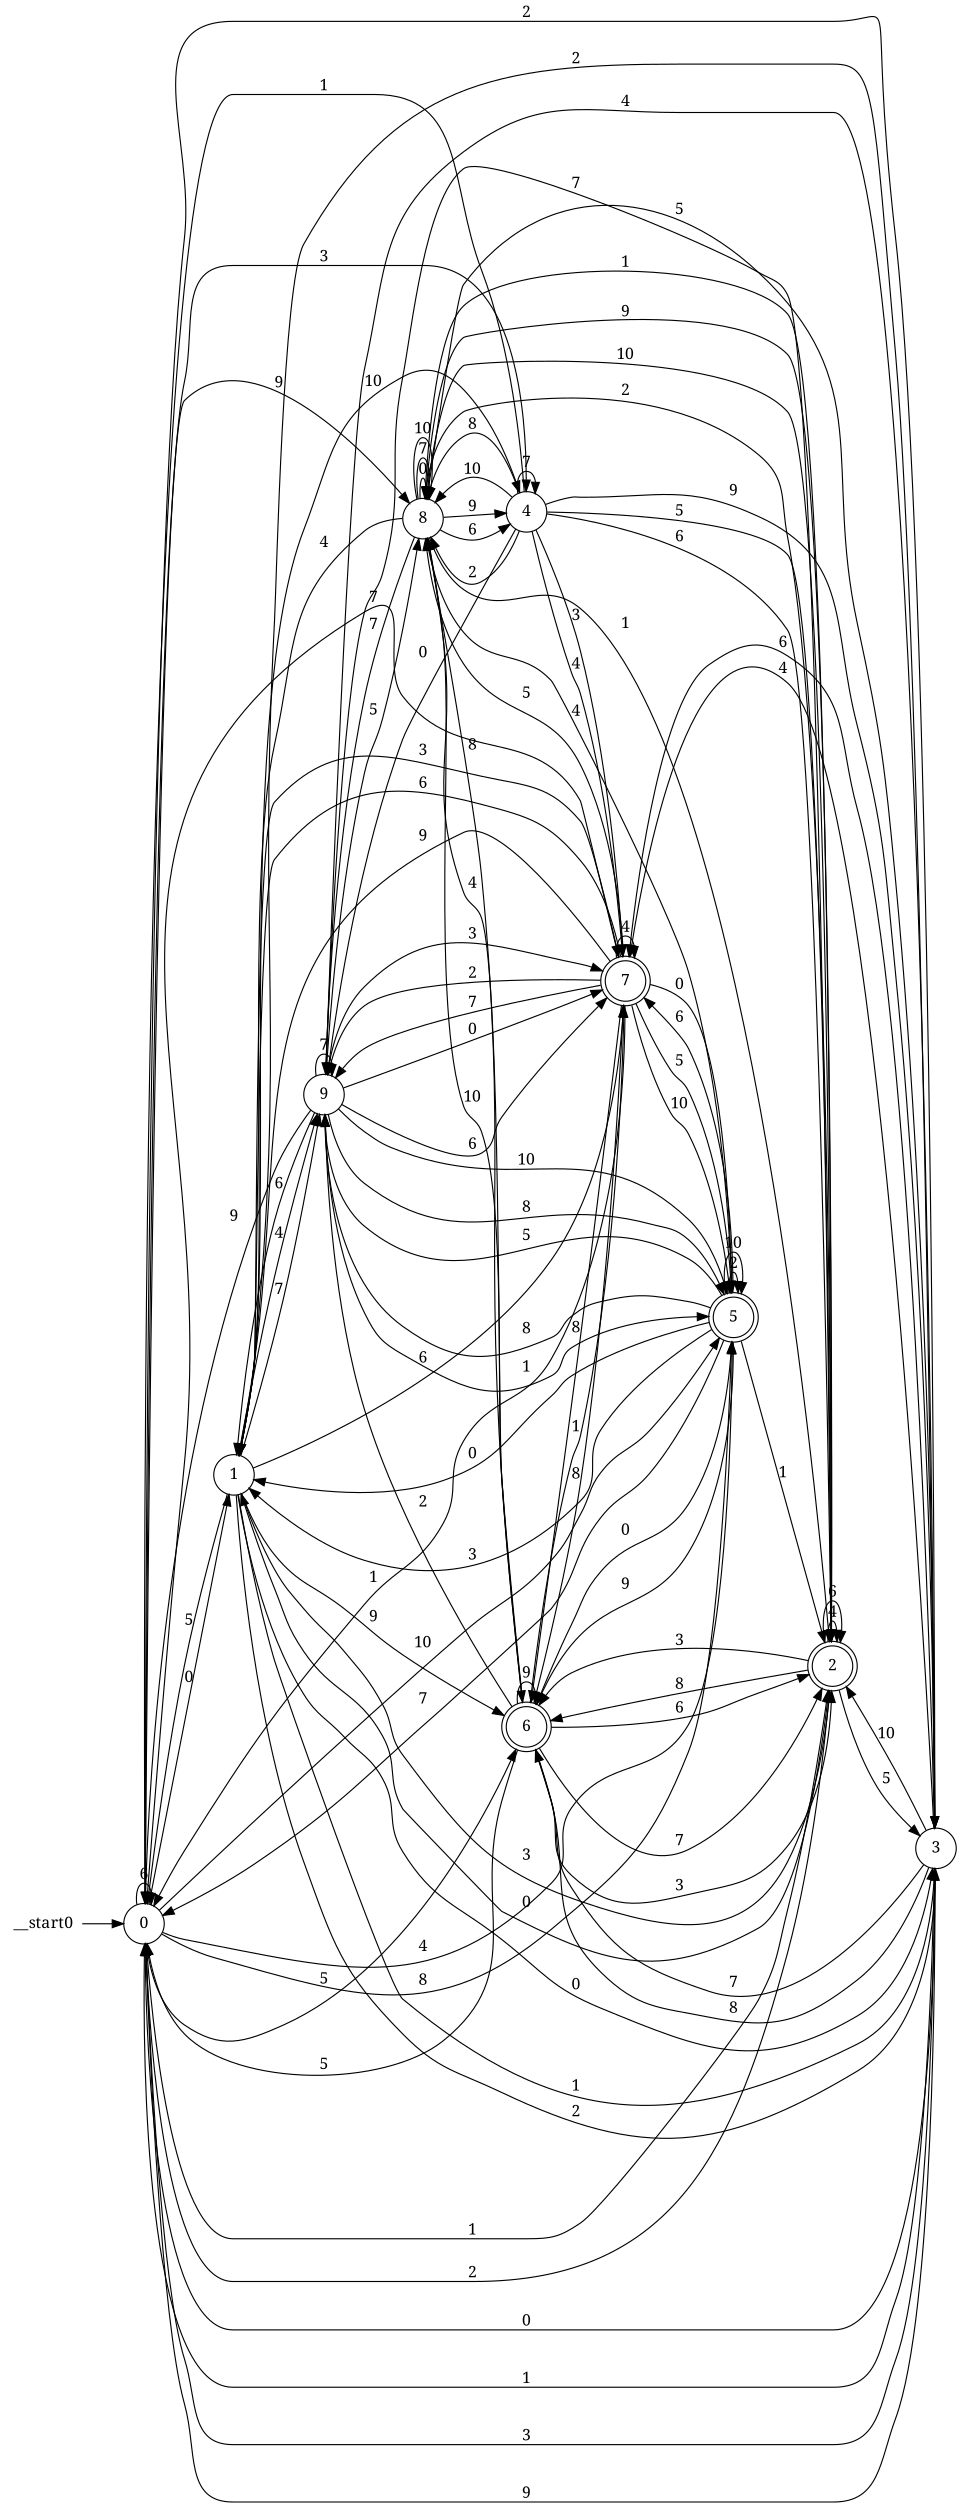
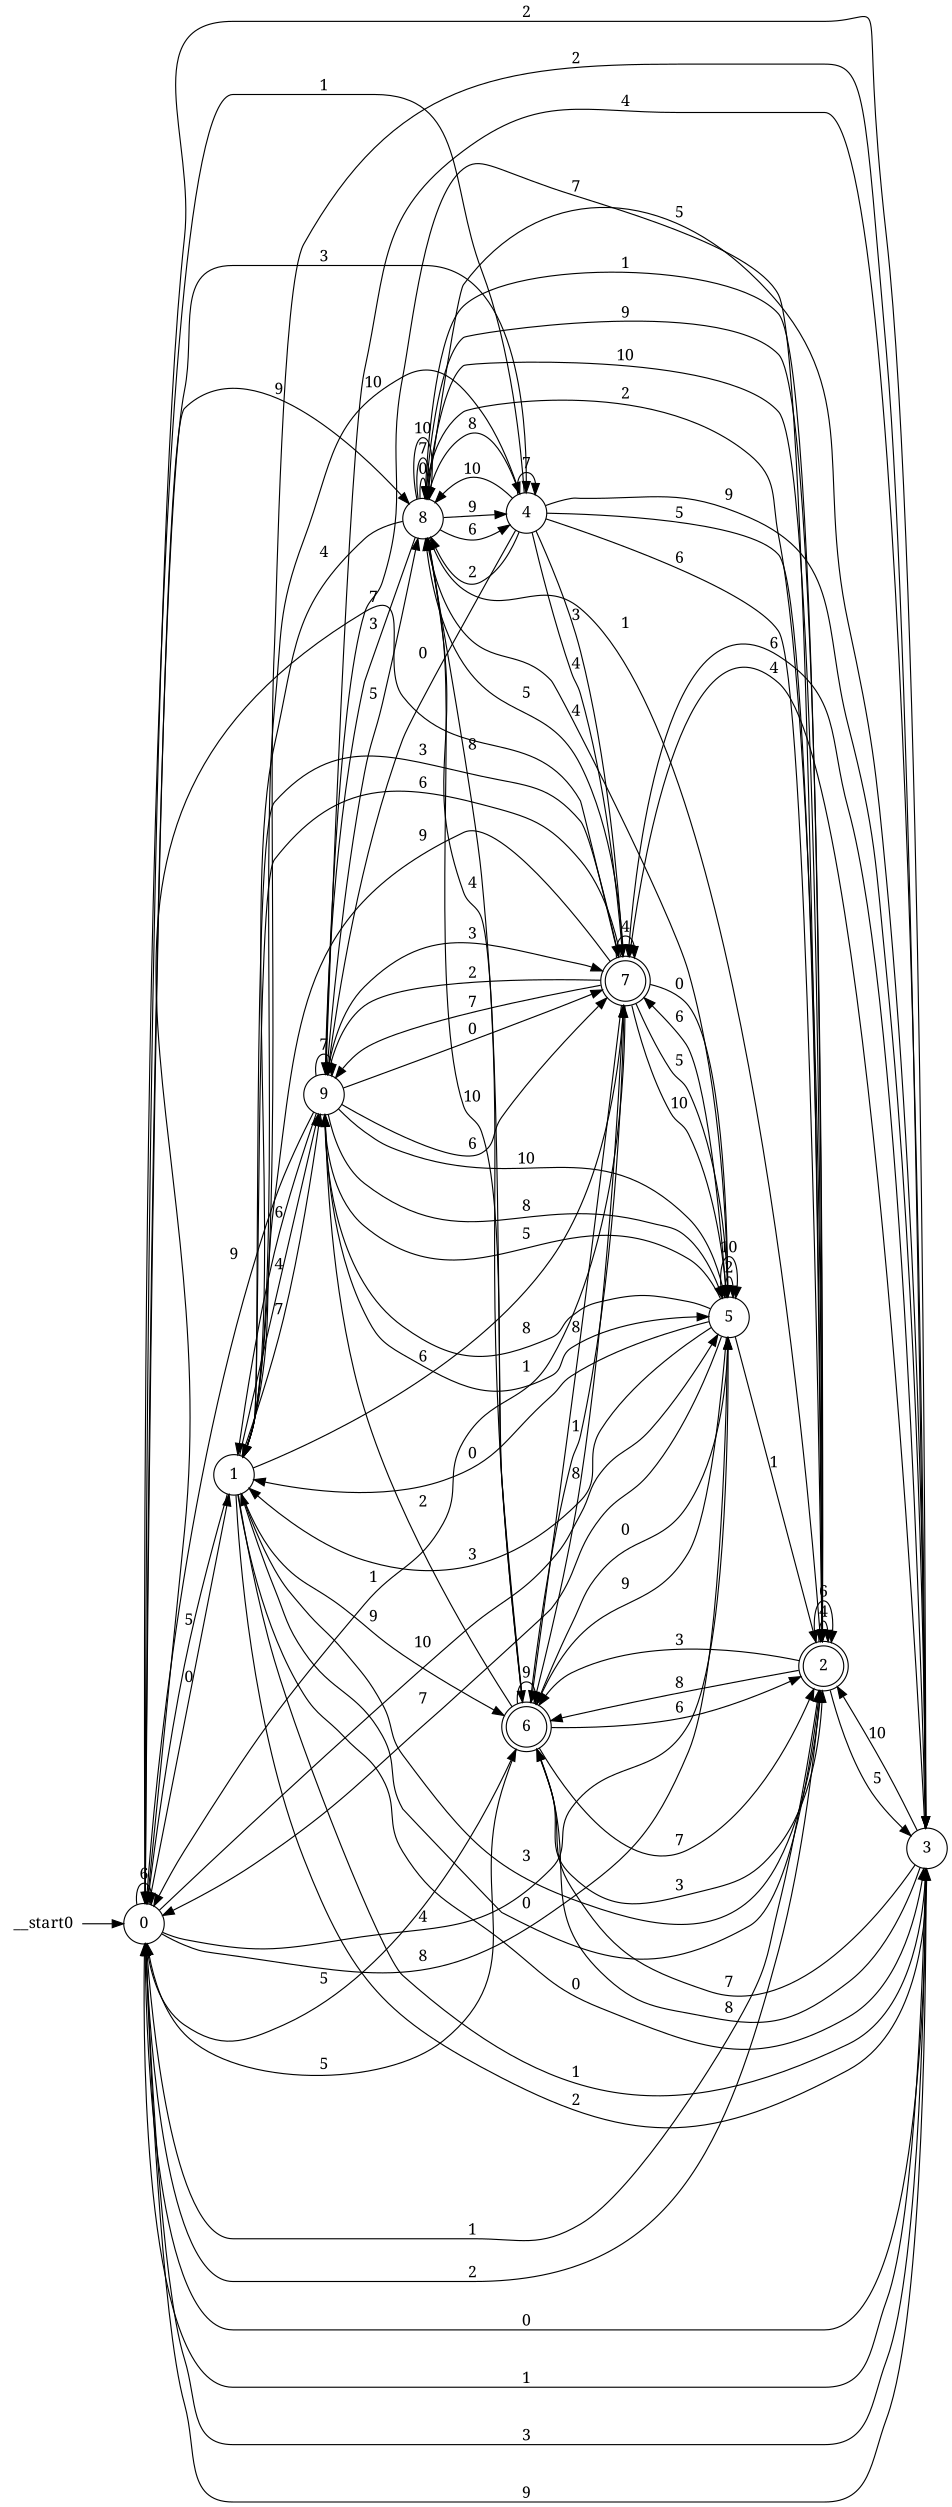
(374, 625) -> (374, 625)
(734, 1317) -> (729, 1317)
